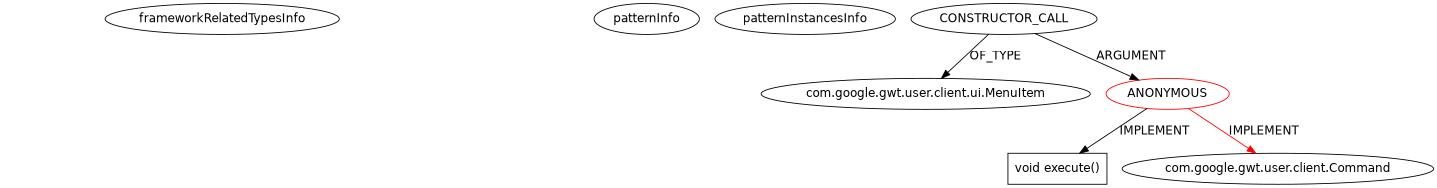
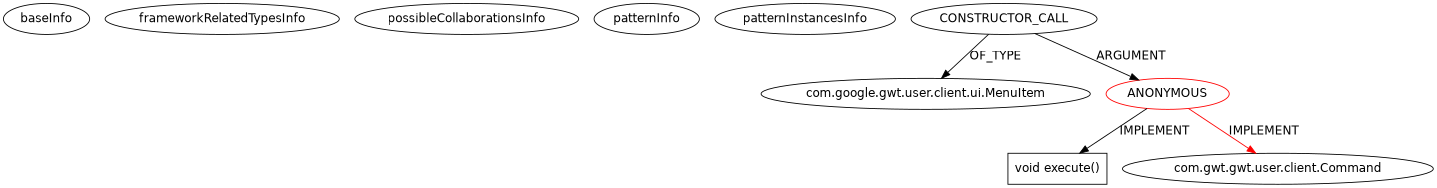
none -> (47, 19)
none -> (467, 19)
(1278, 169) -> (1278, 169)
